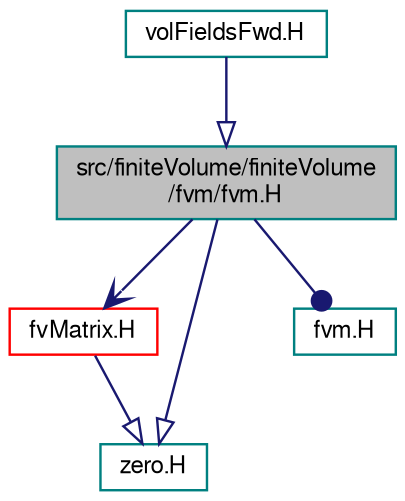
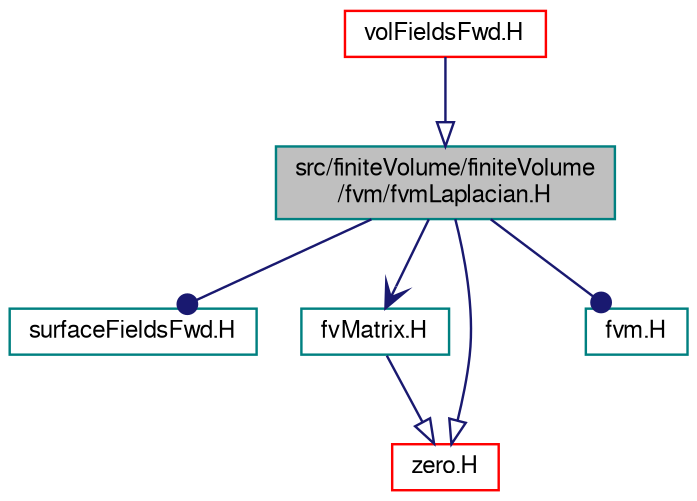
(226, 34) -> (445, 34)
(226, 183) -> (445, 183)
(84, 332) -> (375, 332)
none -> (133, 332)
(154, 467) -> (445, 467)
